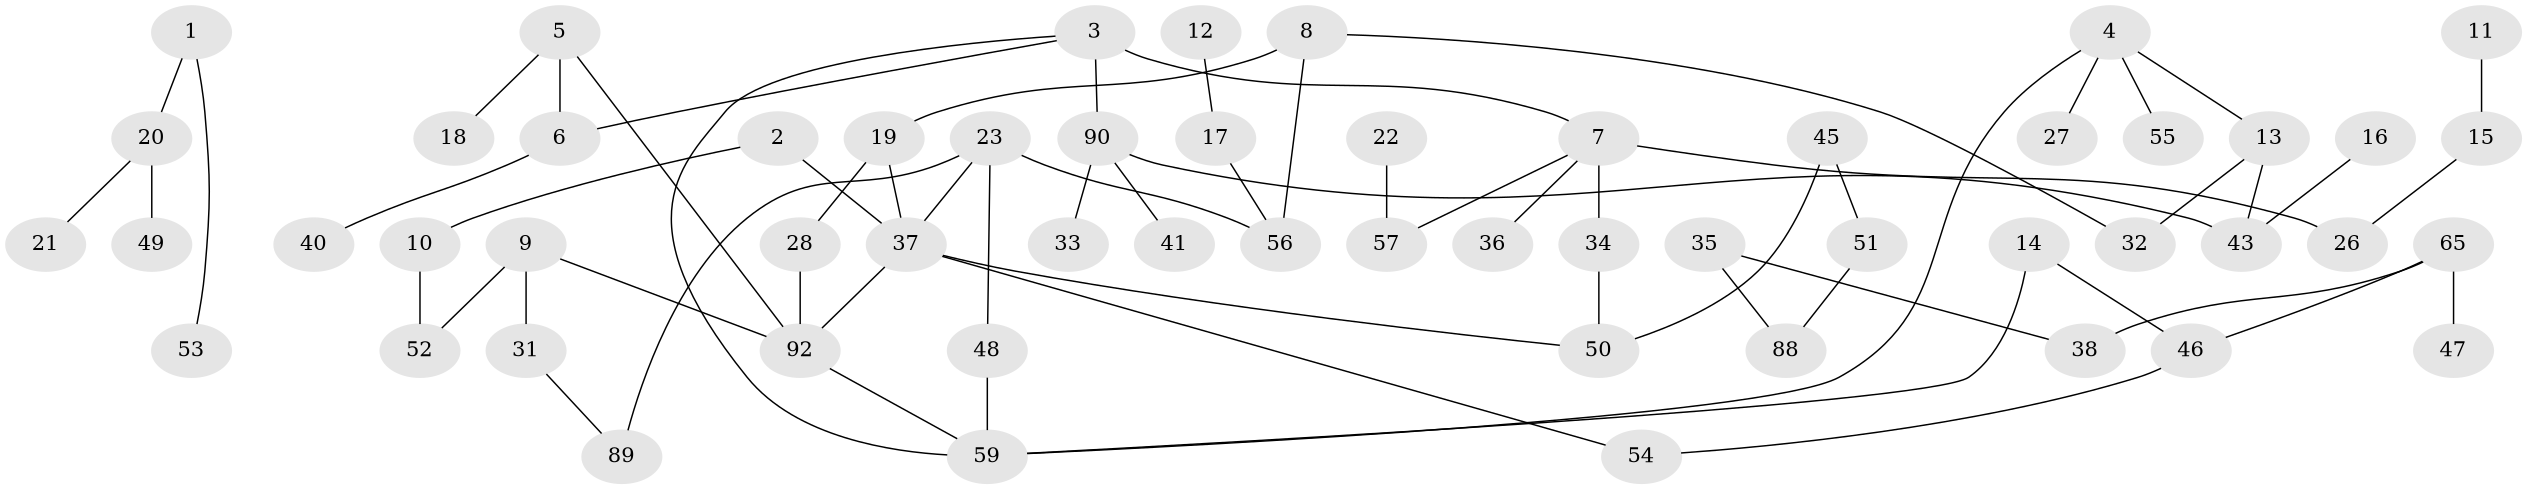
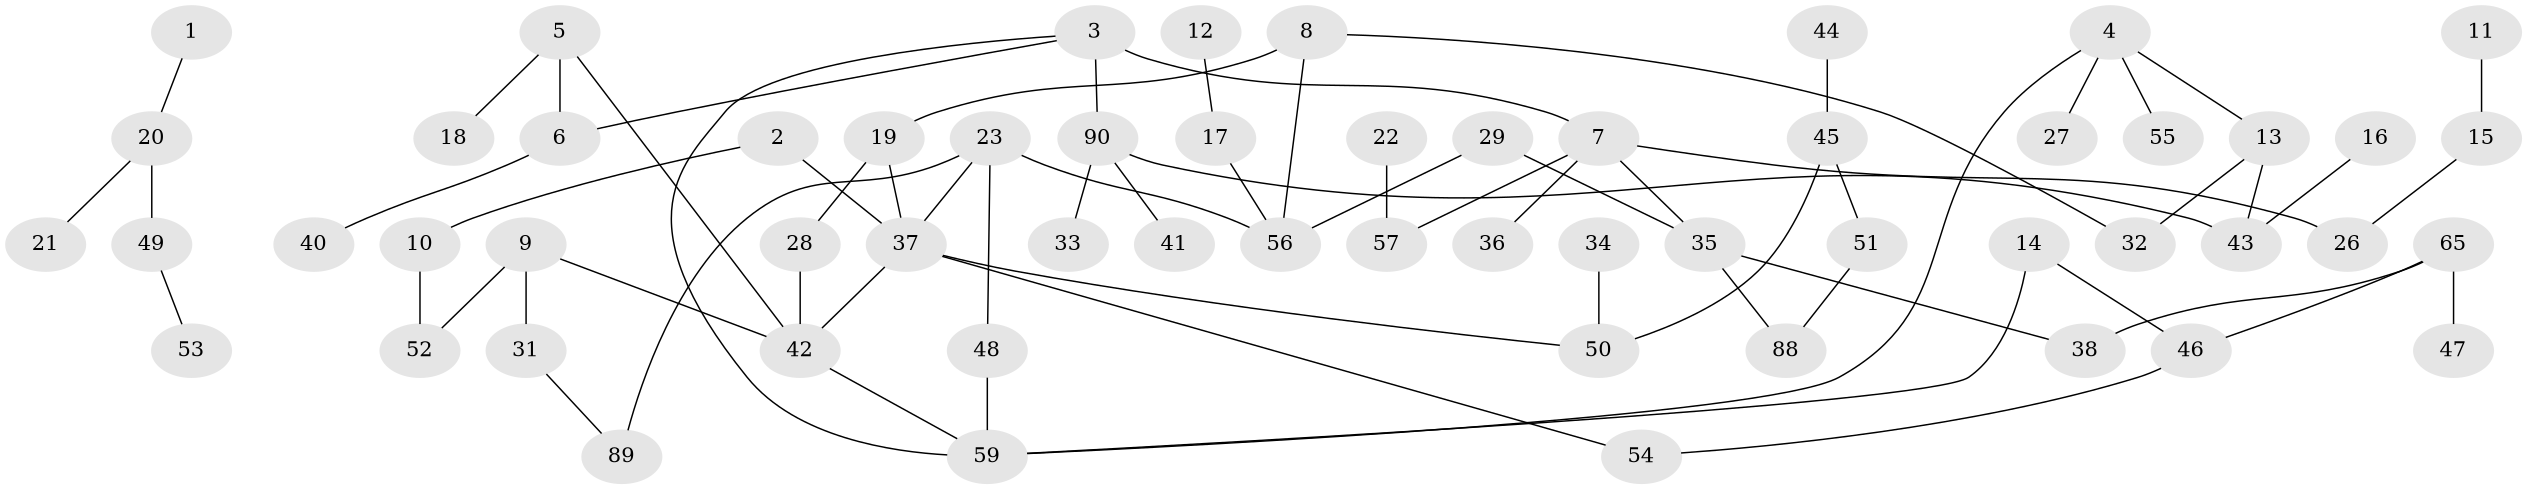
none -> (1827, 32)
none -> (1493, 139)
(1599, 183) -> (1658, 198)
(209, 192) -> (172, 297)
(800, 351) -> (800, 351)
